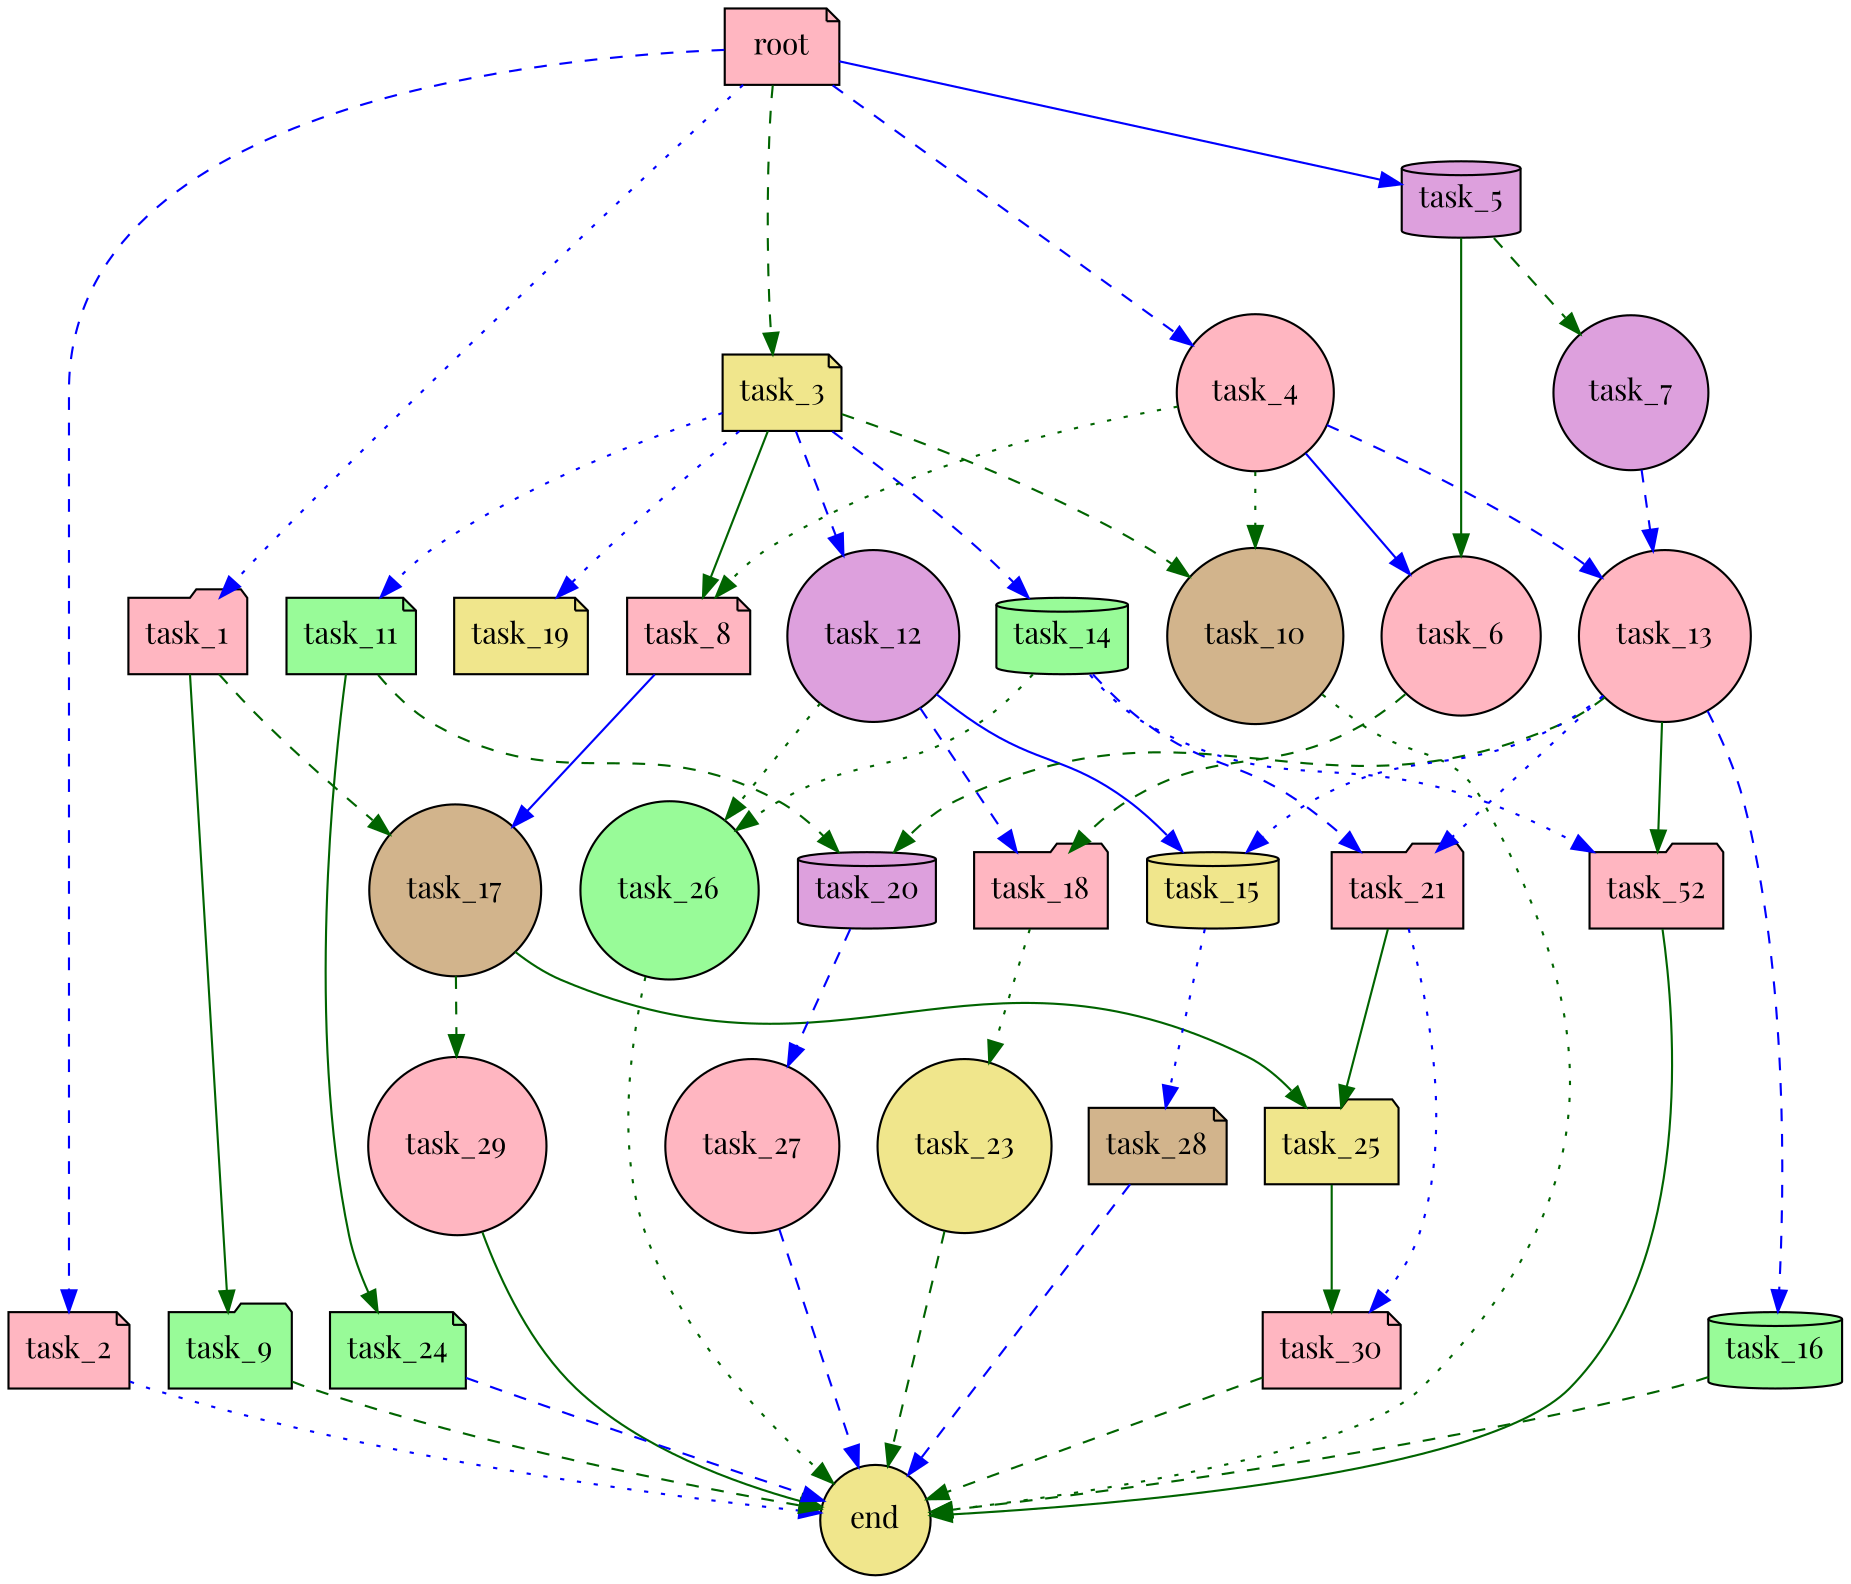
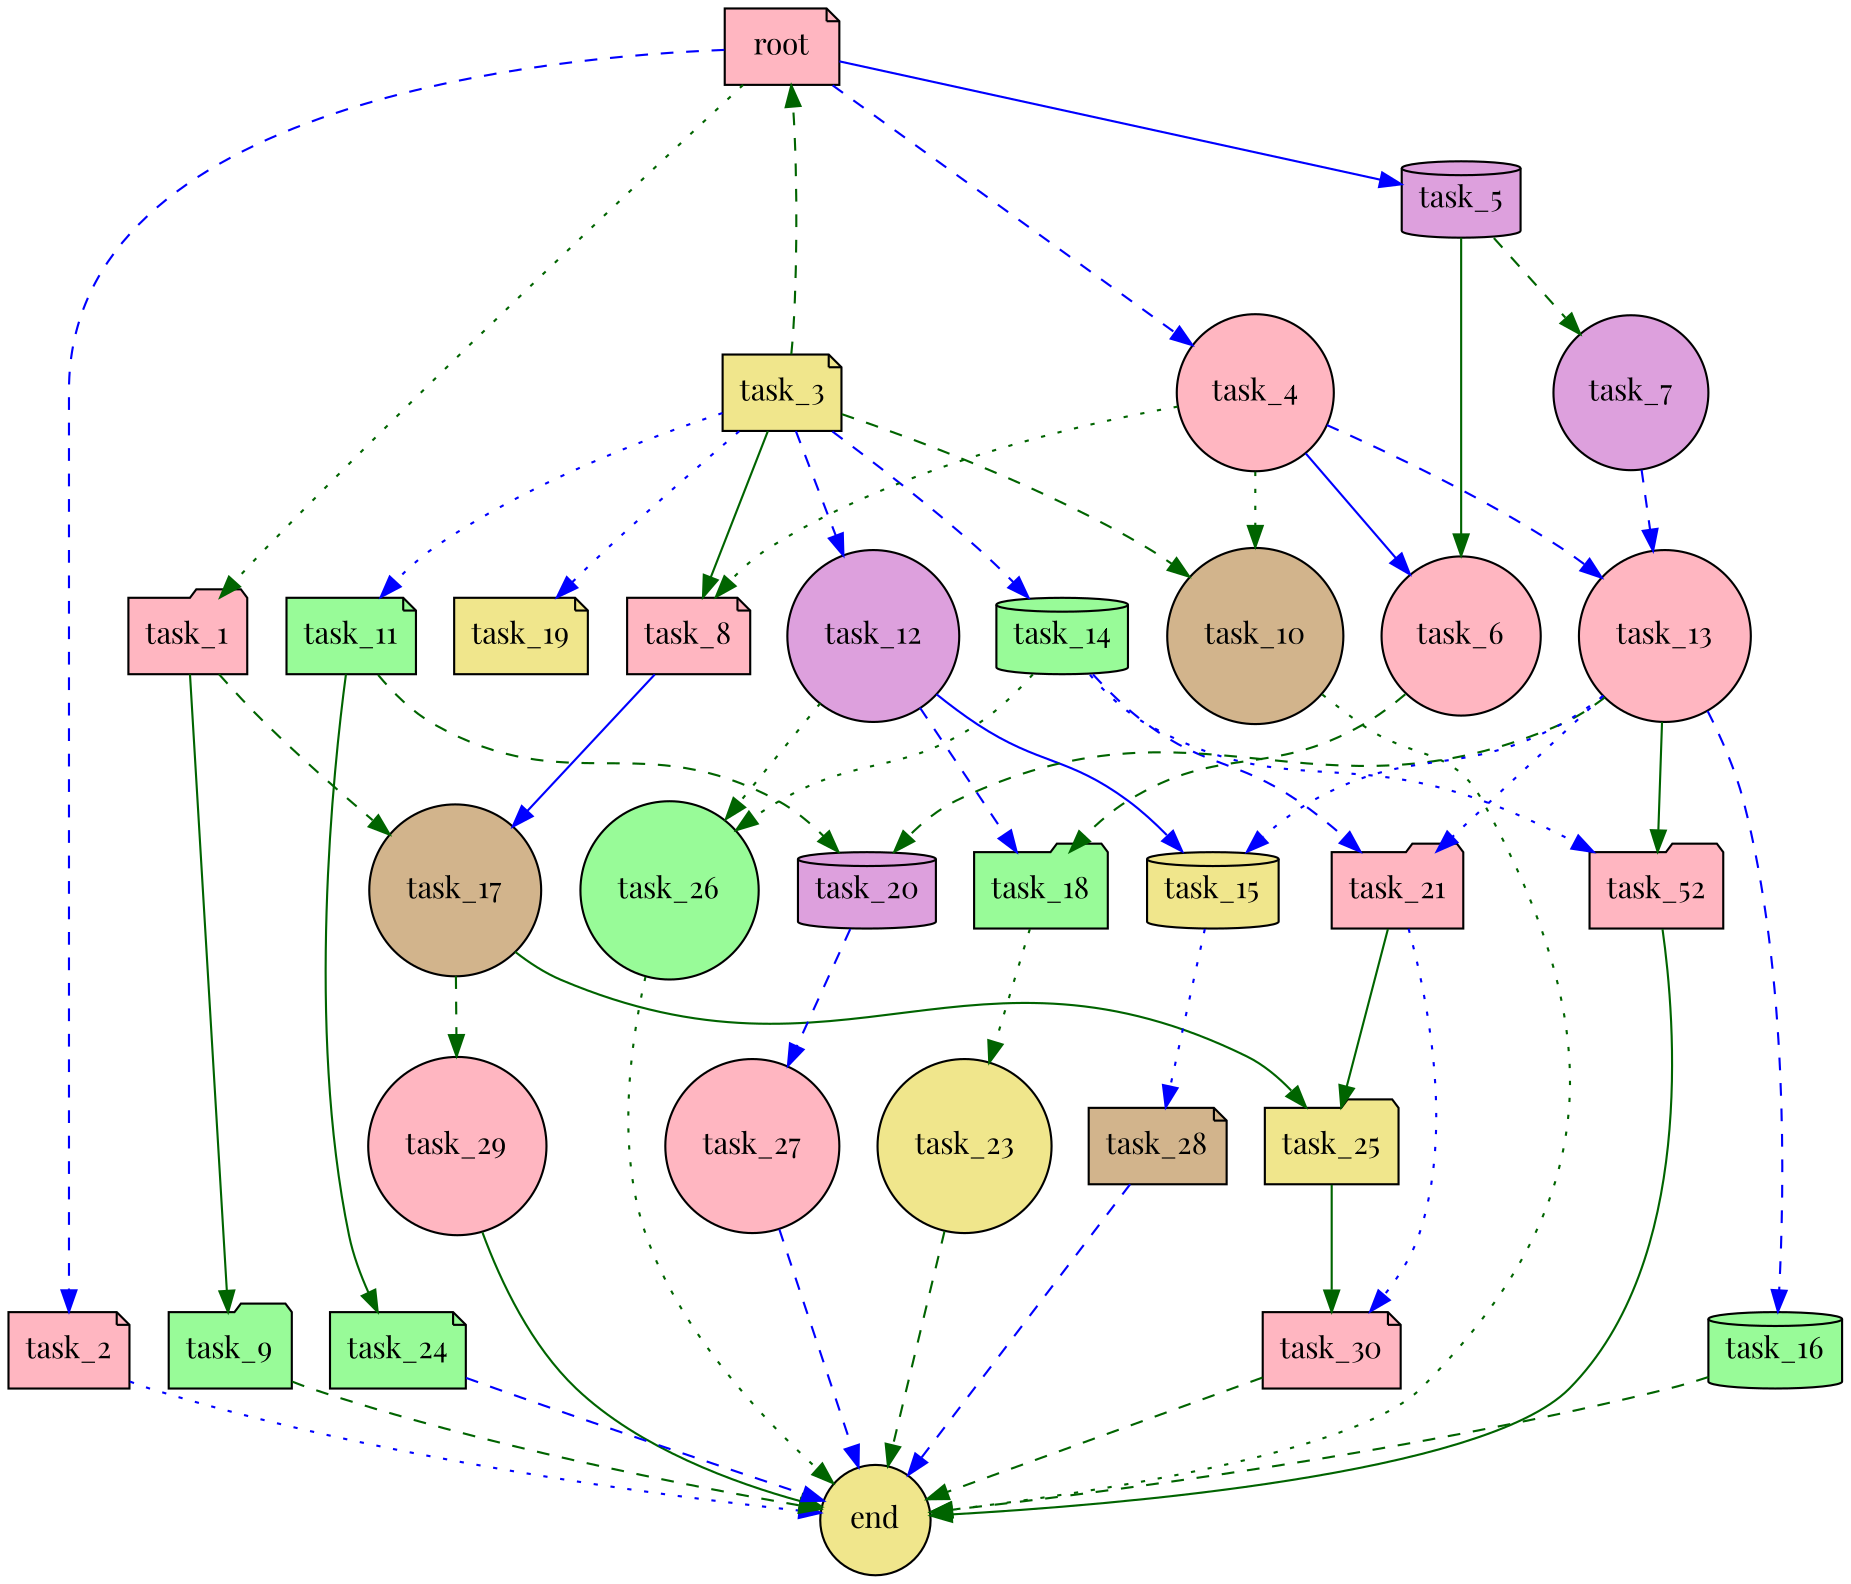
(768, 209) -> (796, 230)
(485, 330) -> (485, 330)
(1041, 890) -> (1041, 890)
